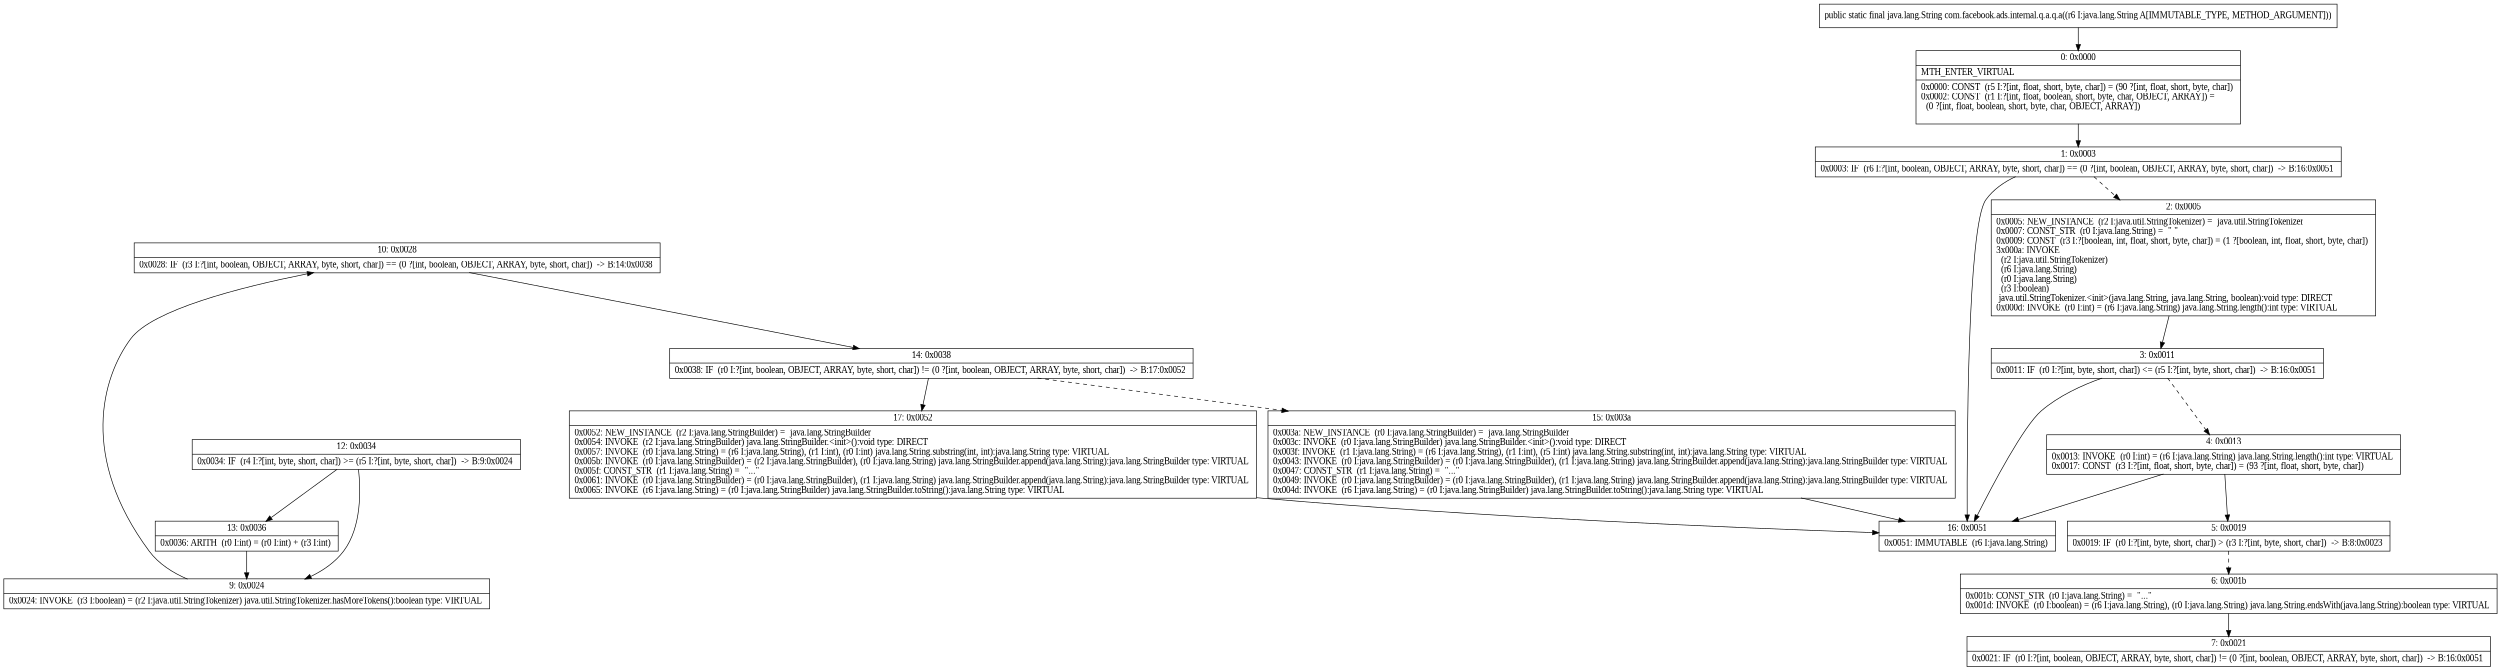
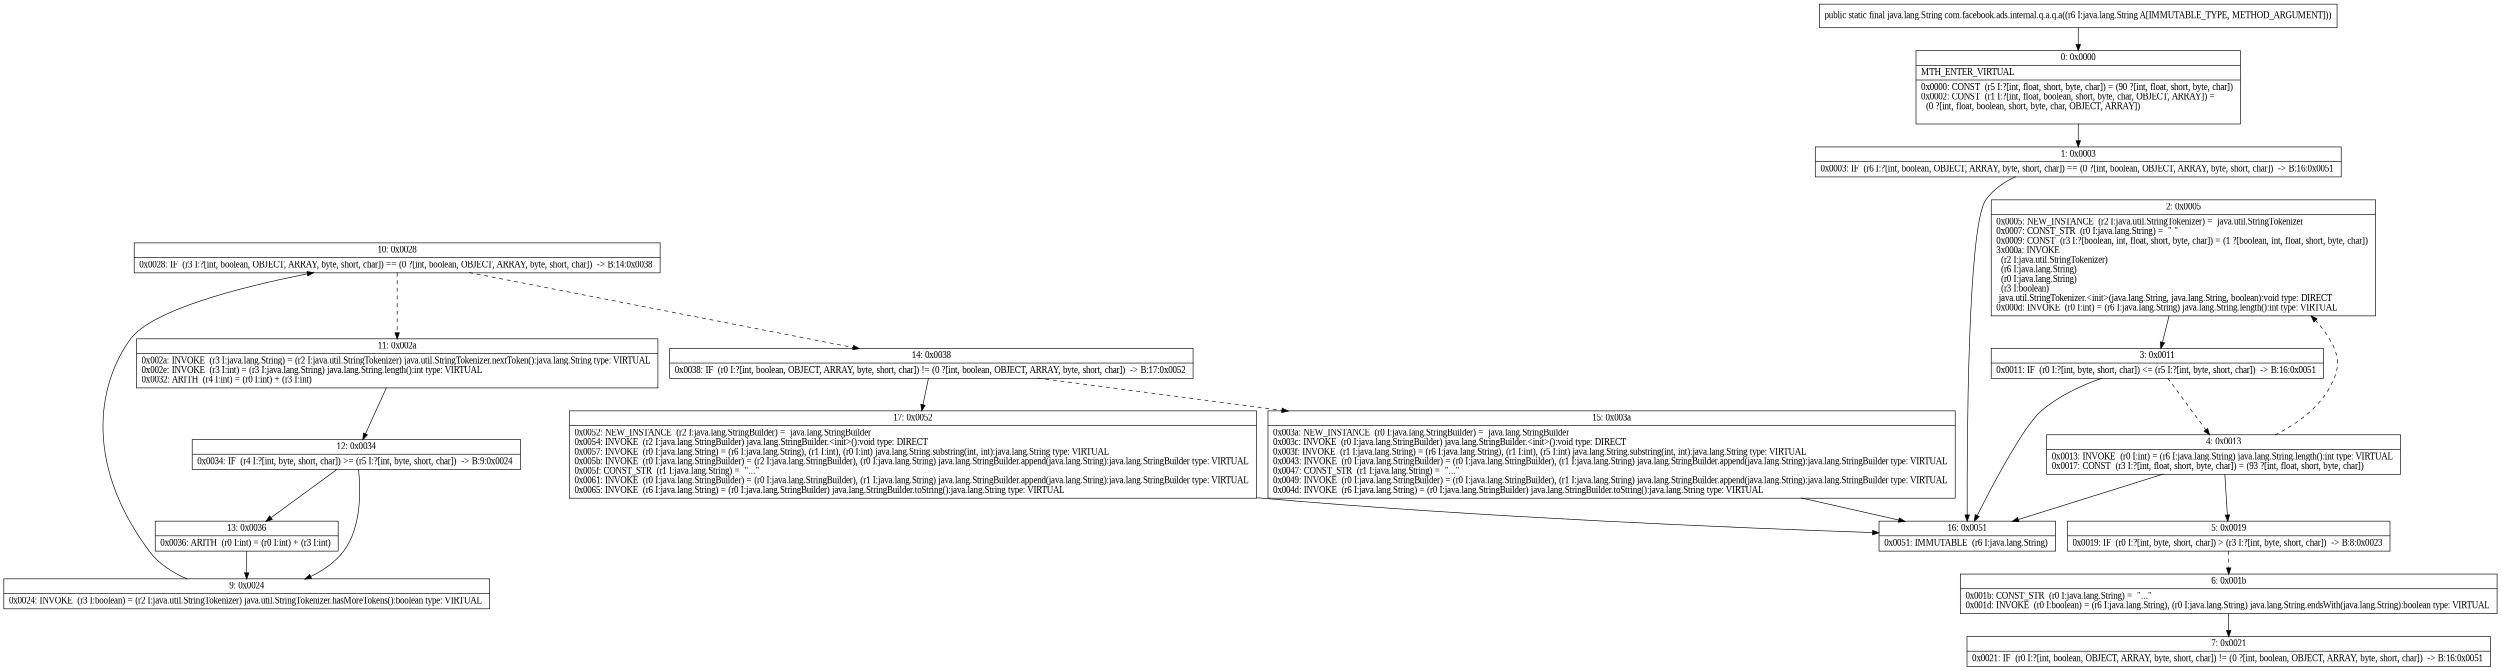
(2104, 186) -> (2330, 387)
(661, 310) -> (661, 310)
none -> (397, 363)
